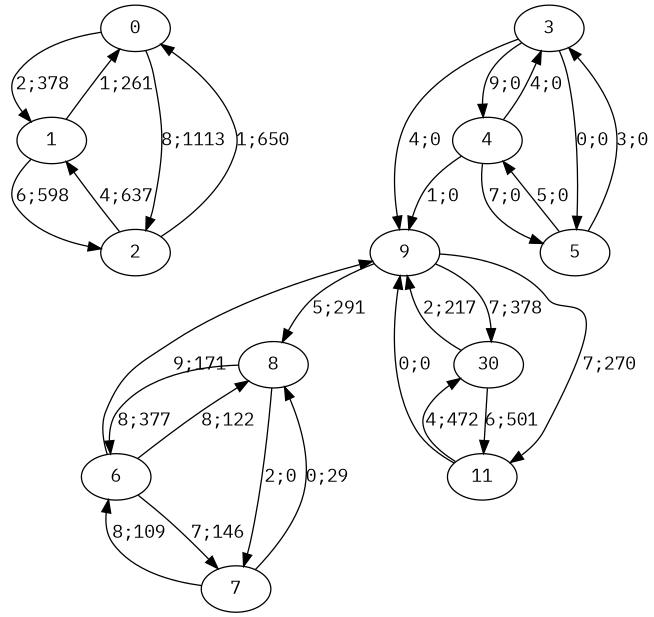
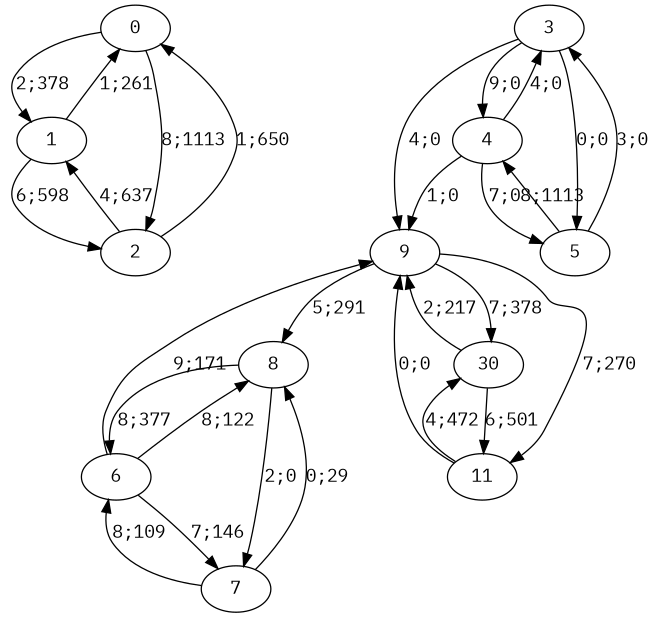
(552, 197) -> (552, 197)
